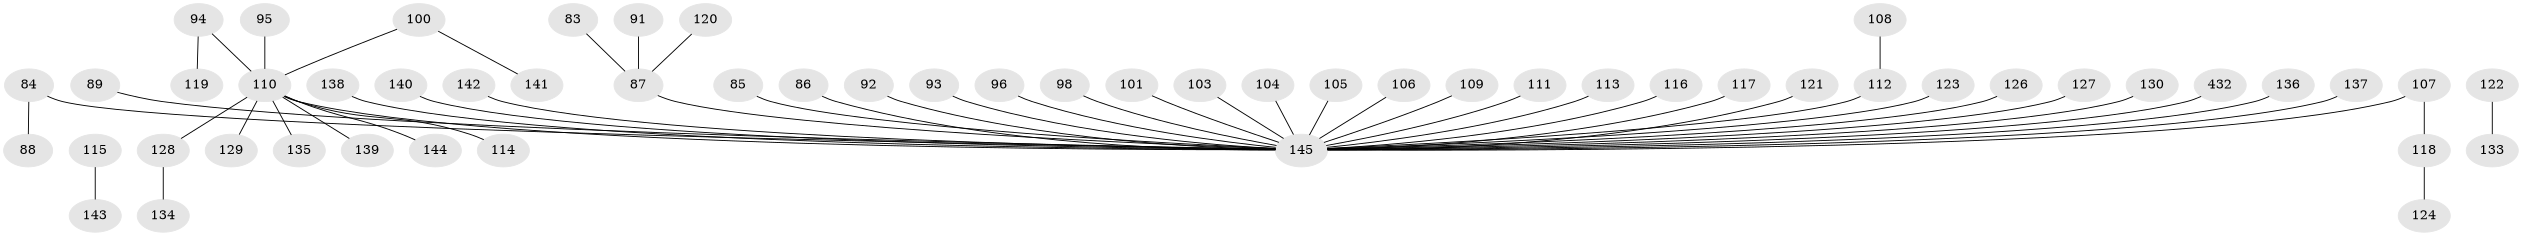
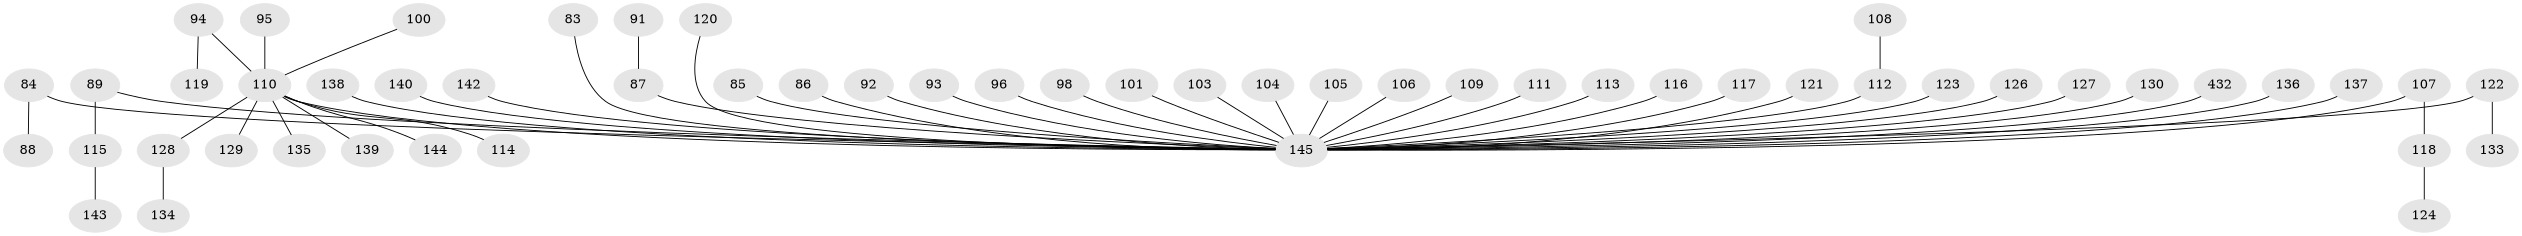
(606, 53) -> (902, 139)
(672, 53) -> (810, 128)
(537, 85) -> none
none -> (95, 118)
none -> (1901, 135)
